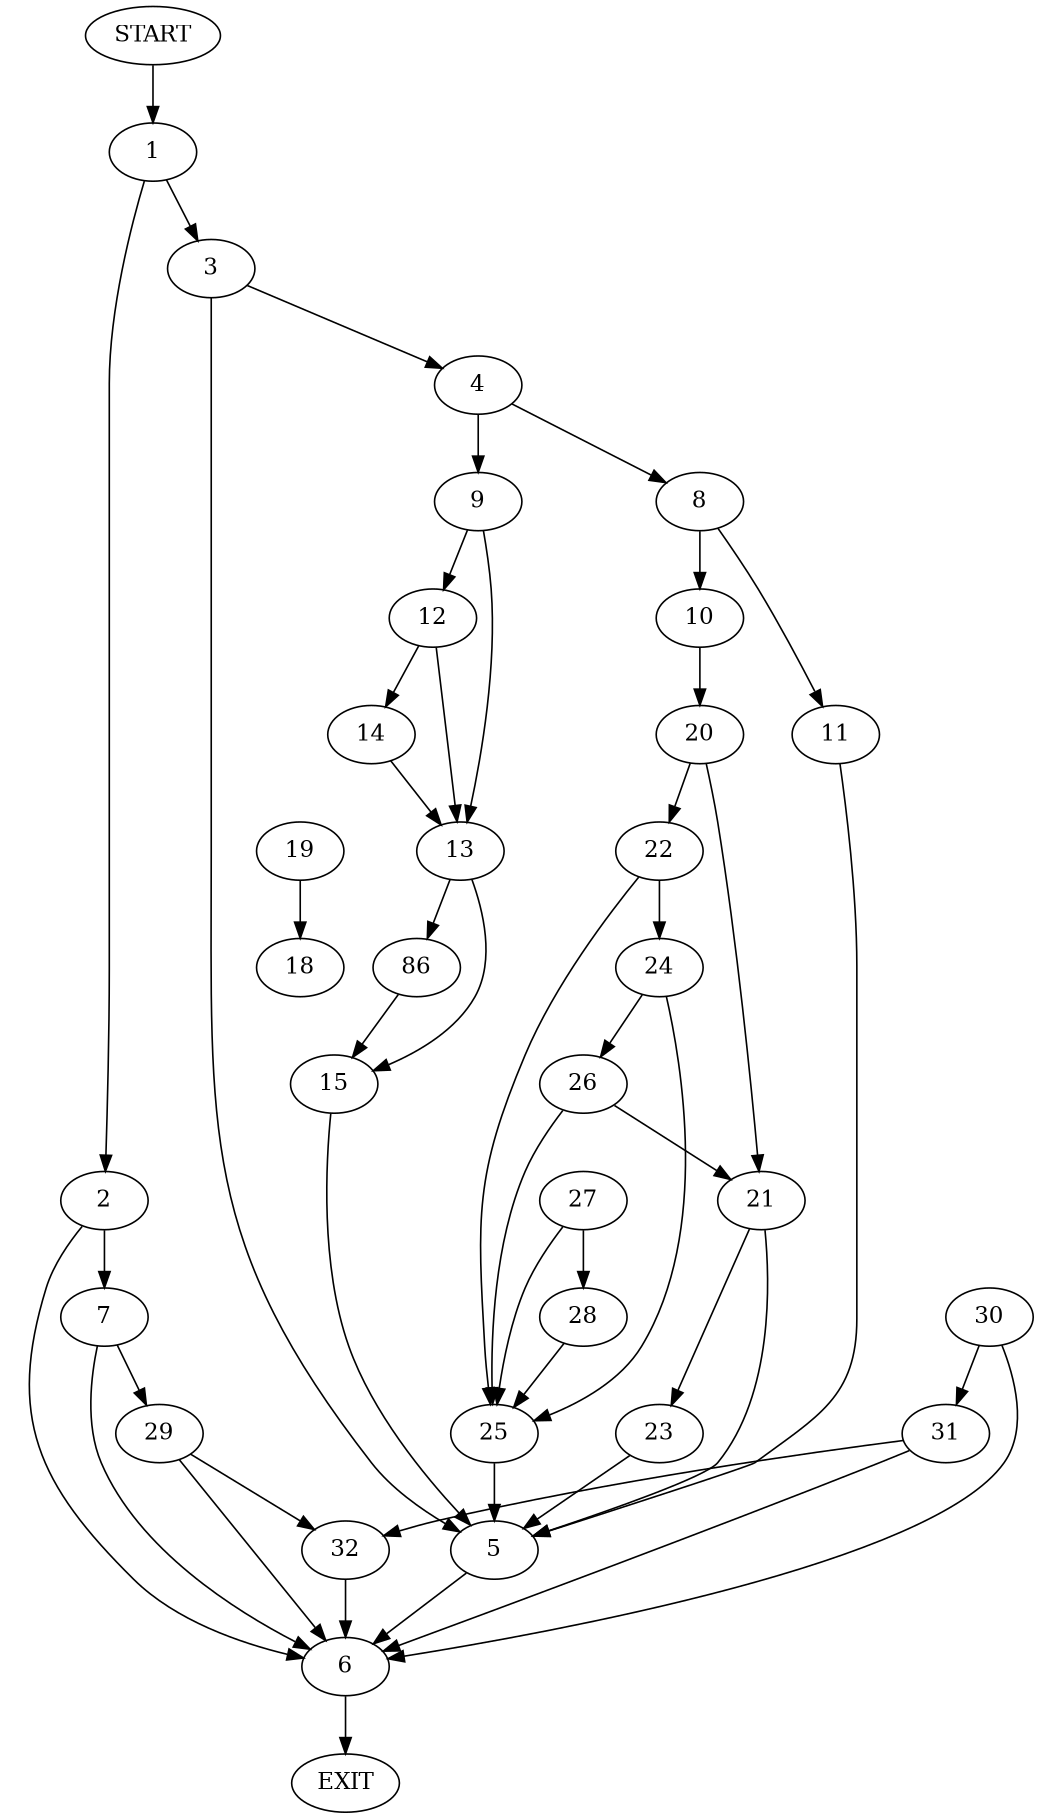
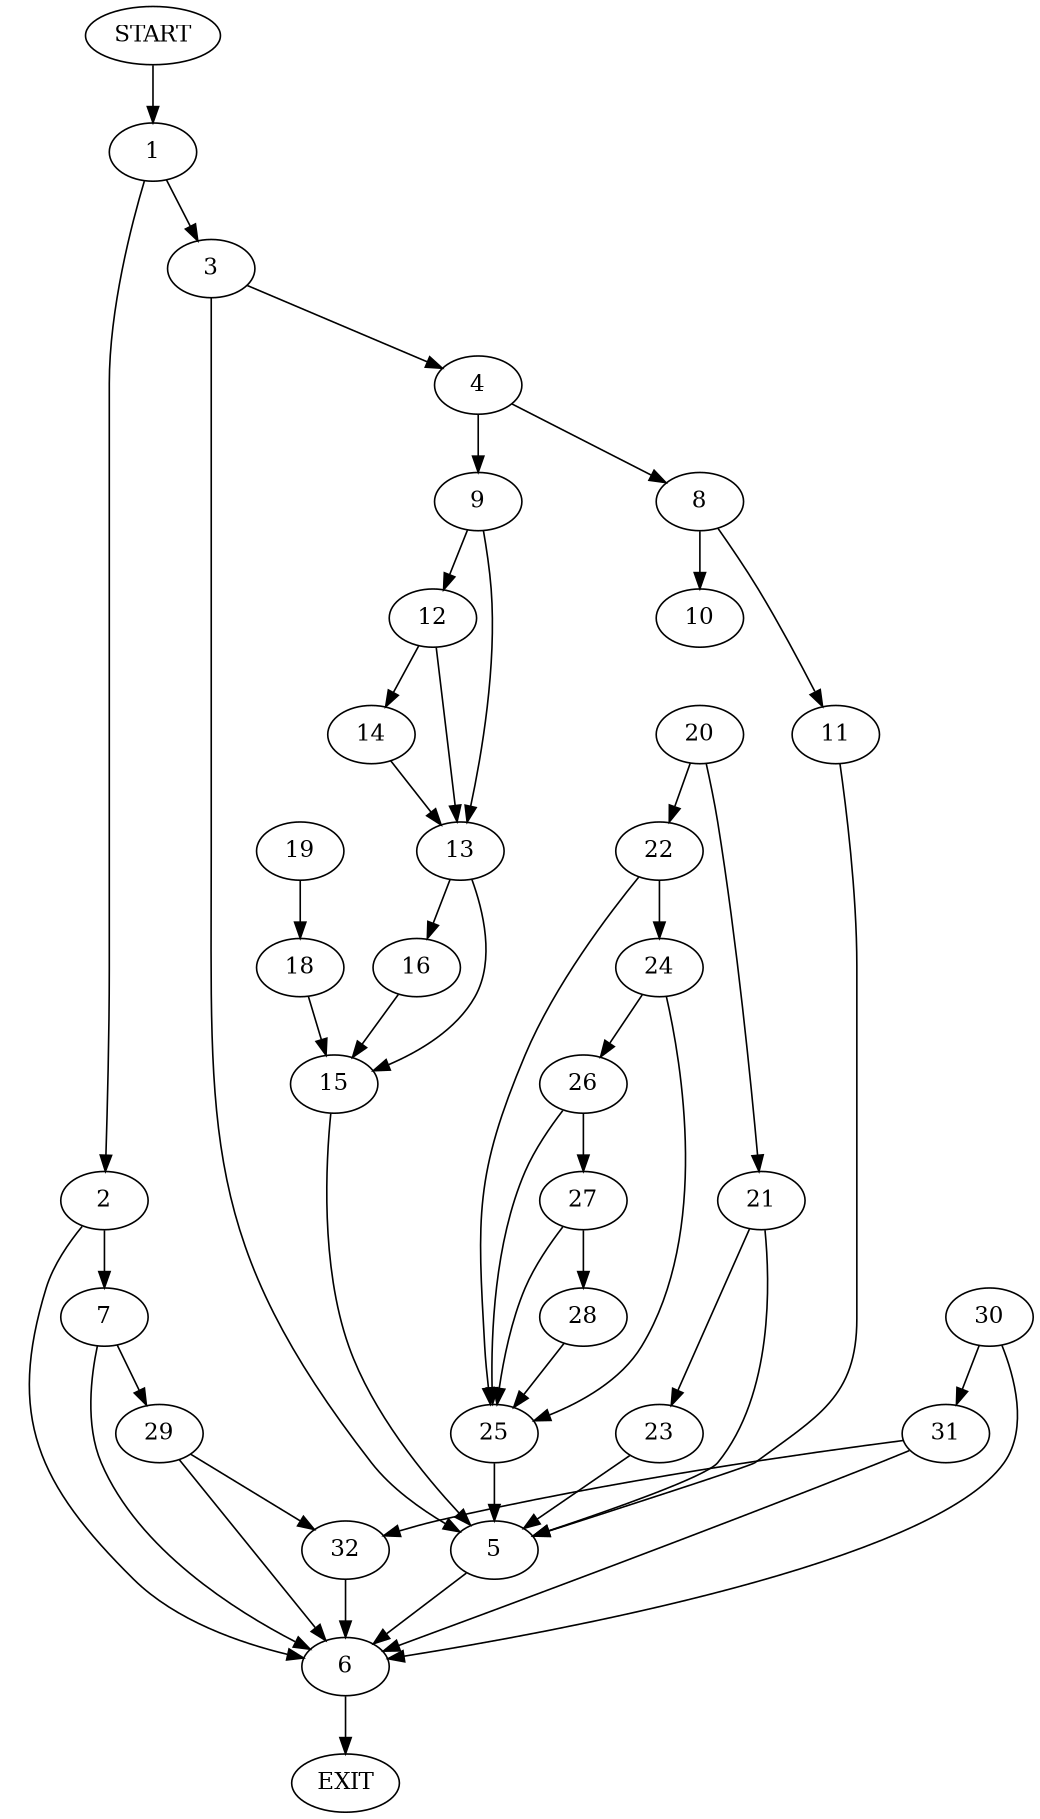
(700, 668) -> none
(417, 968) -> (417, 968)
none -> (315, 1018)
(666, 1138) -> (583, 1134)
